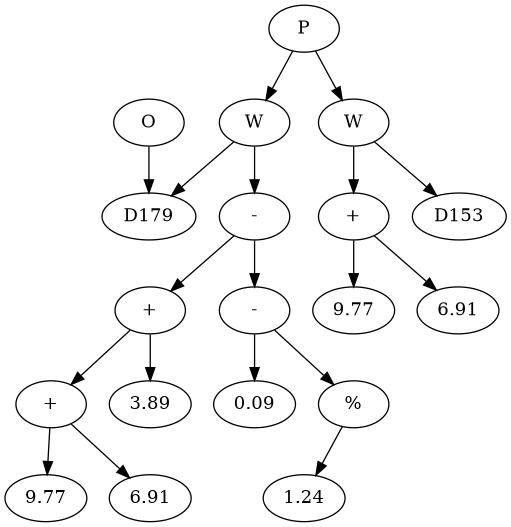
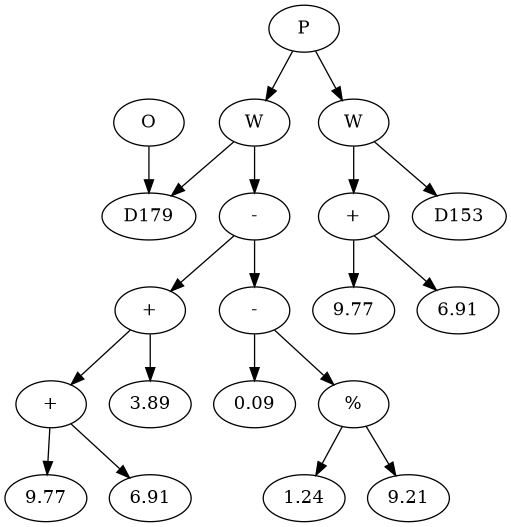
none -> (408, 498)
